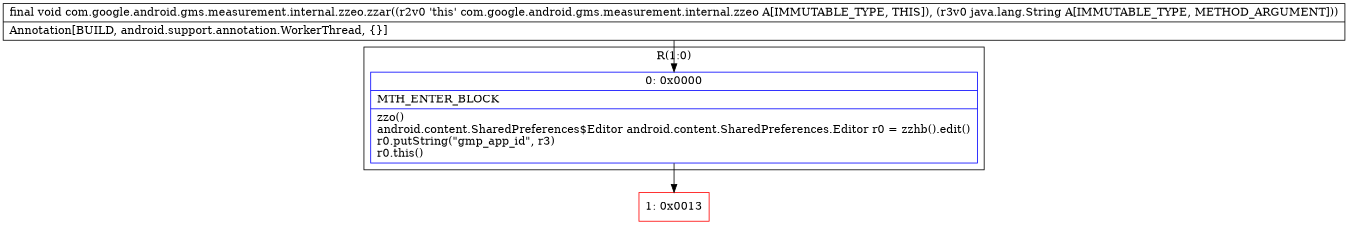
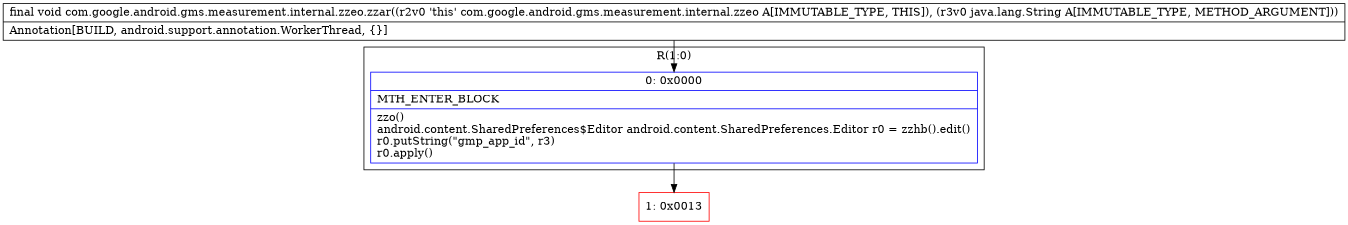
(400, 153) -> (405, 153)
